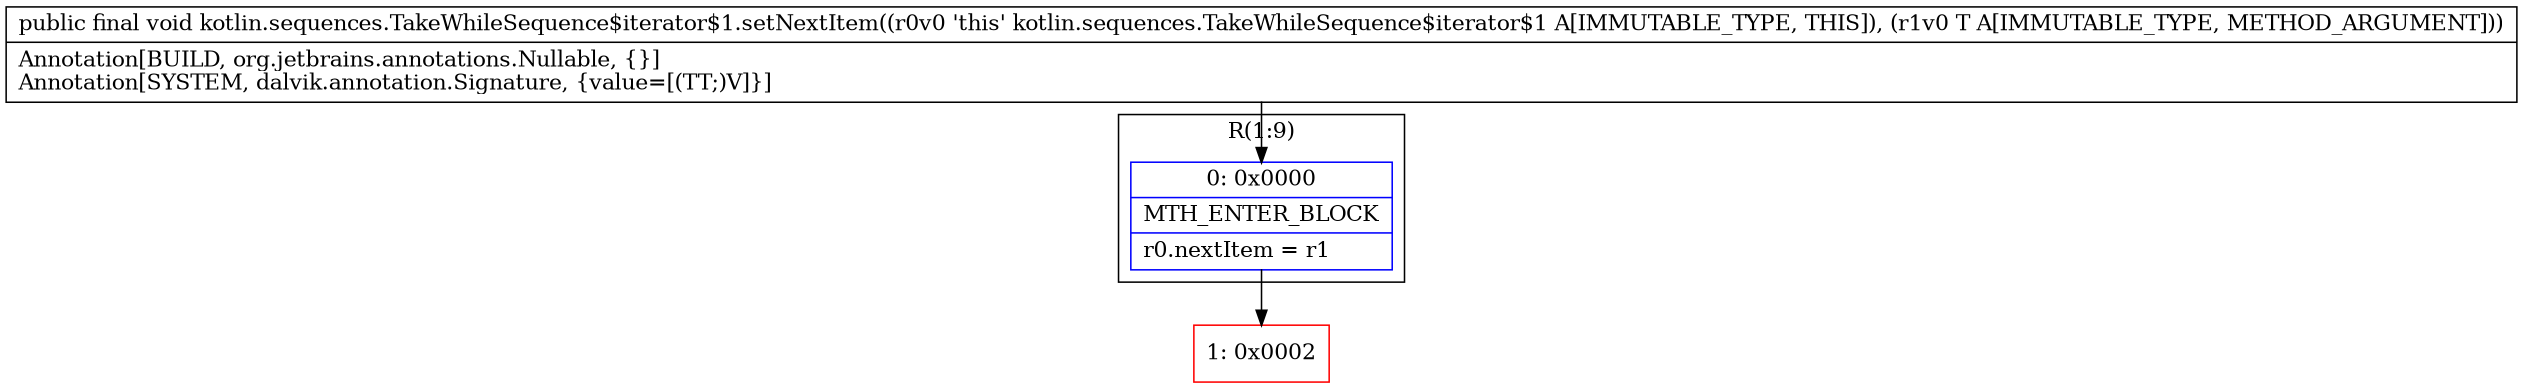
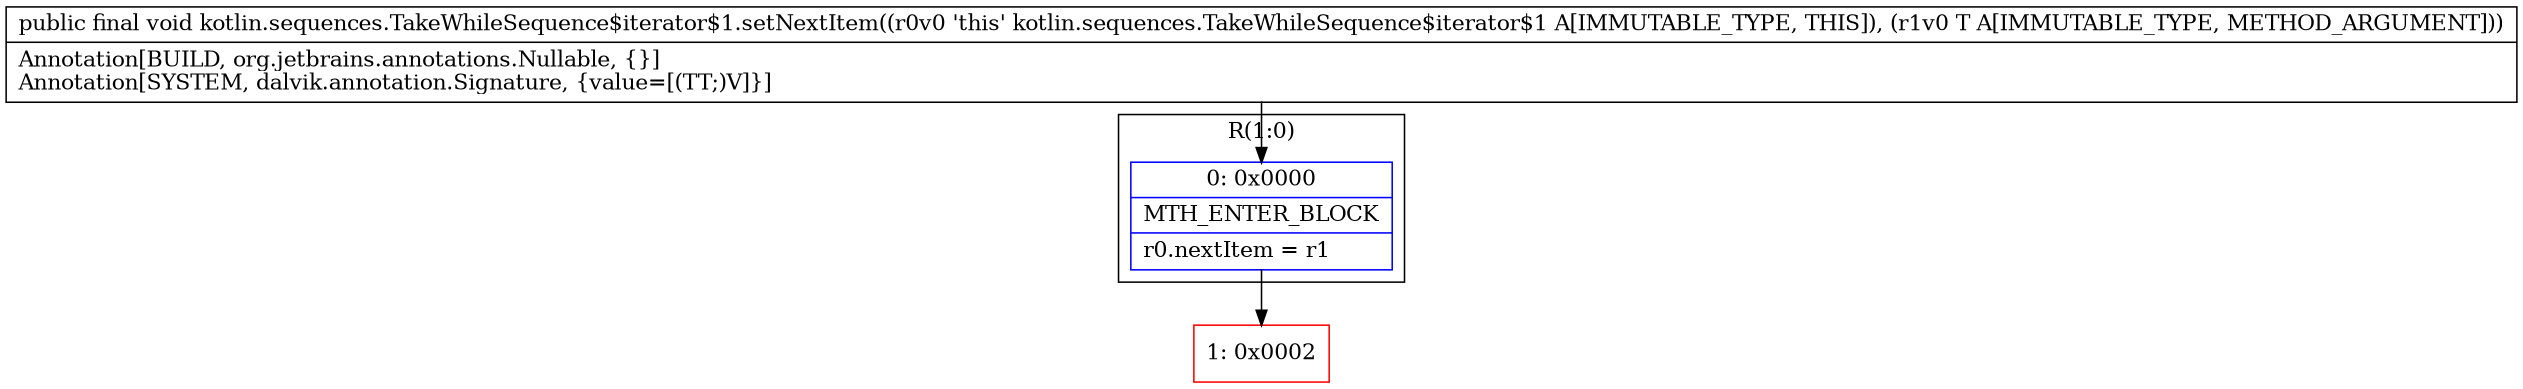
(1262, 132) -> (1262, 132)
